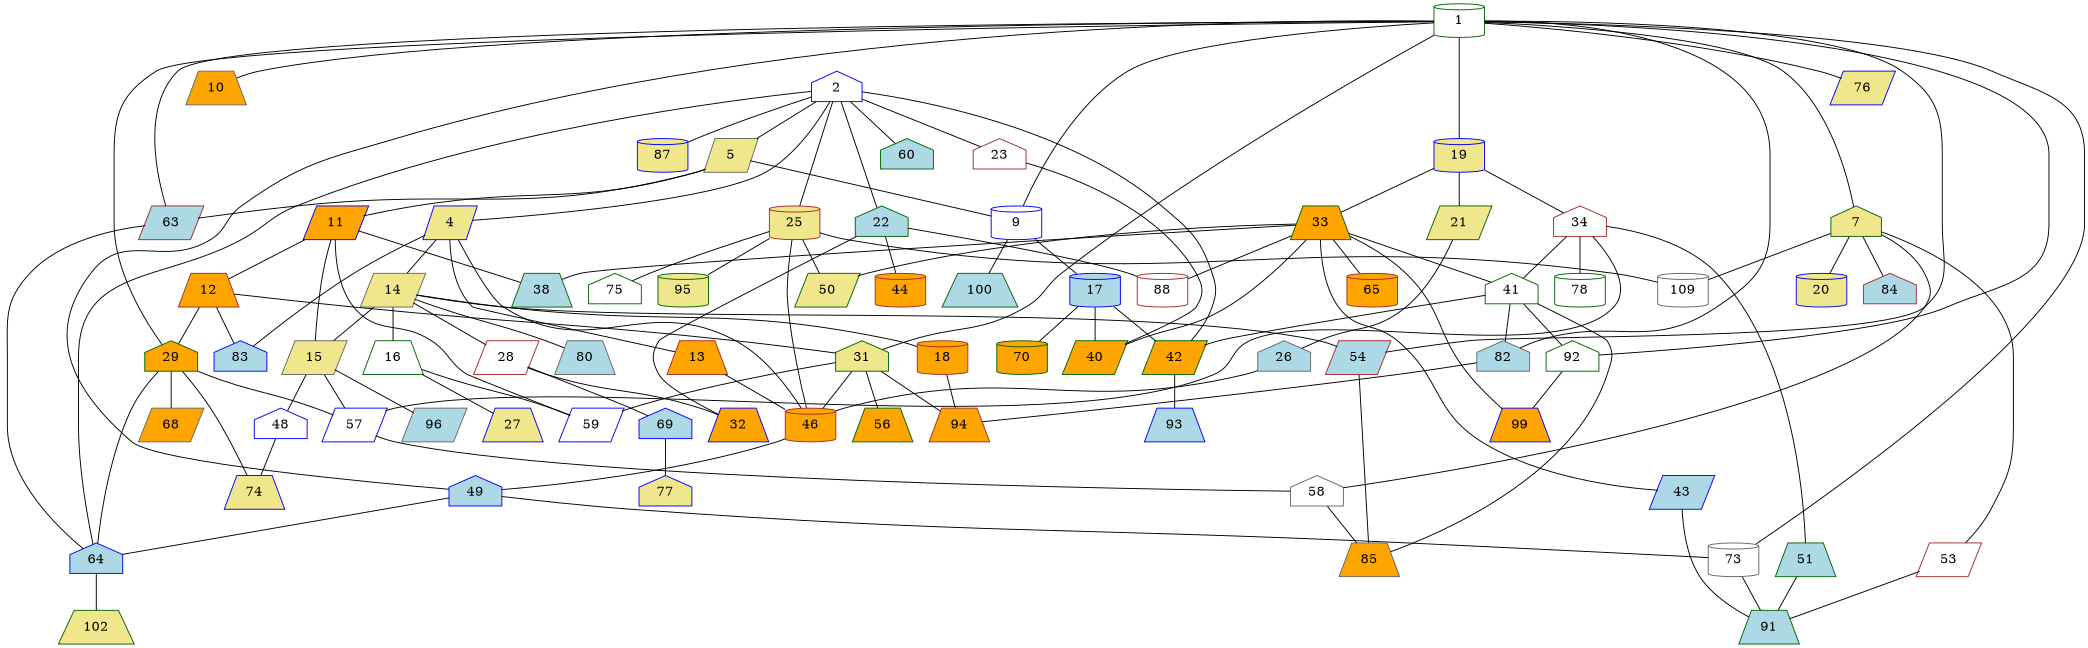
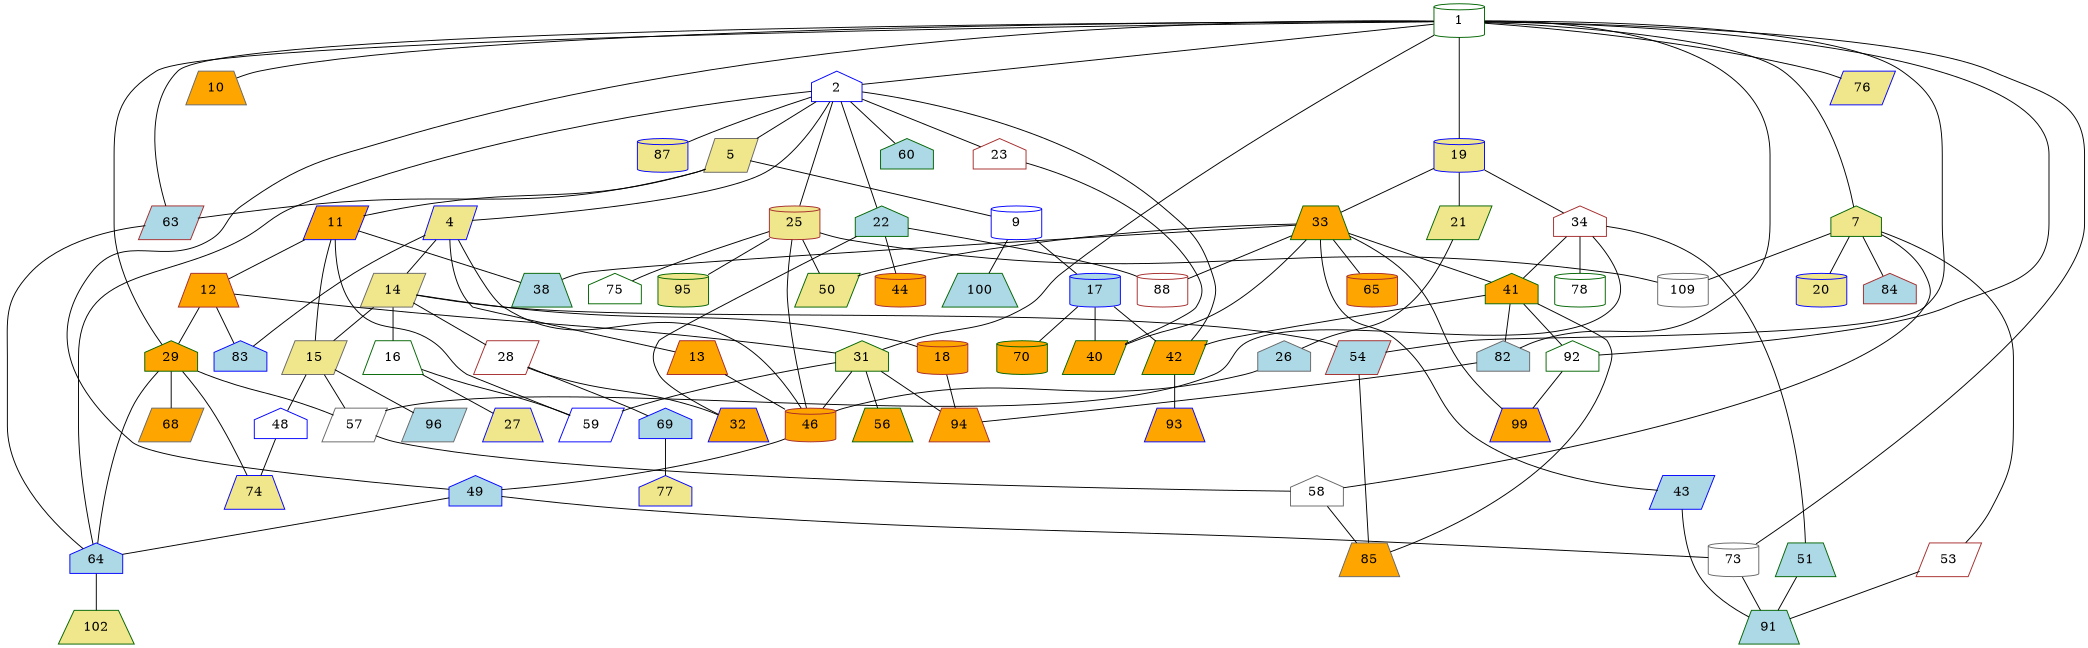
(1194, 50) -> (1148, 54)
(1512, 290) -> (1512, 290)
(585, 358) -> none
(355, 425) -> (355, 425)
(1175, 425) -> (1175, 425)
